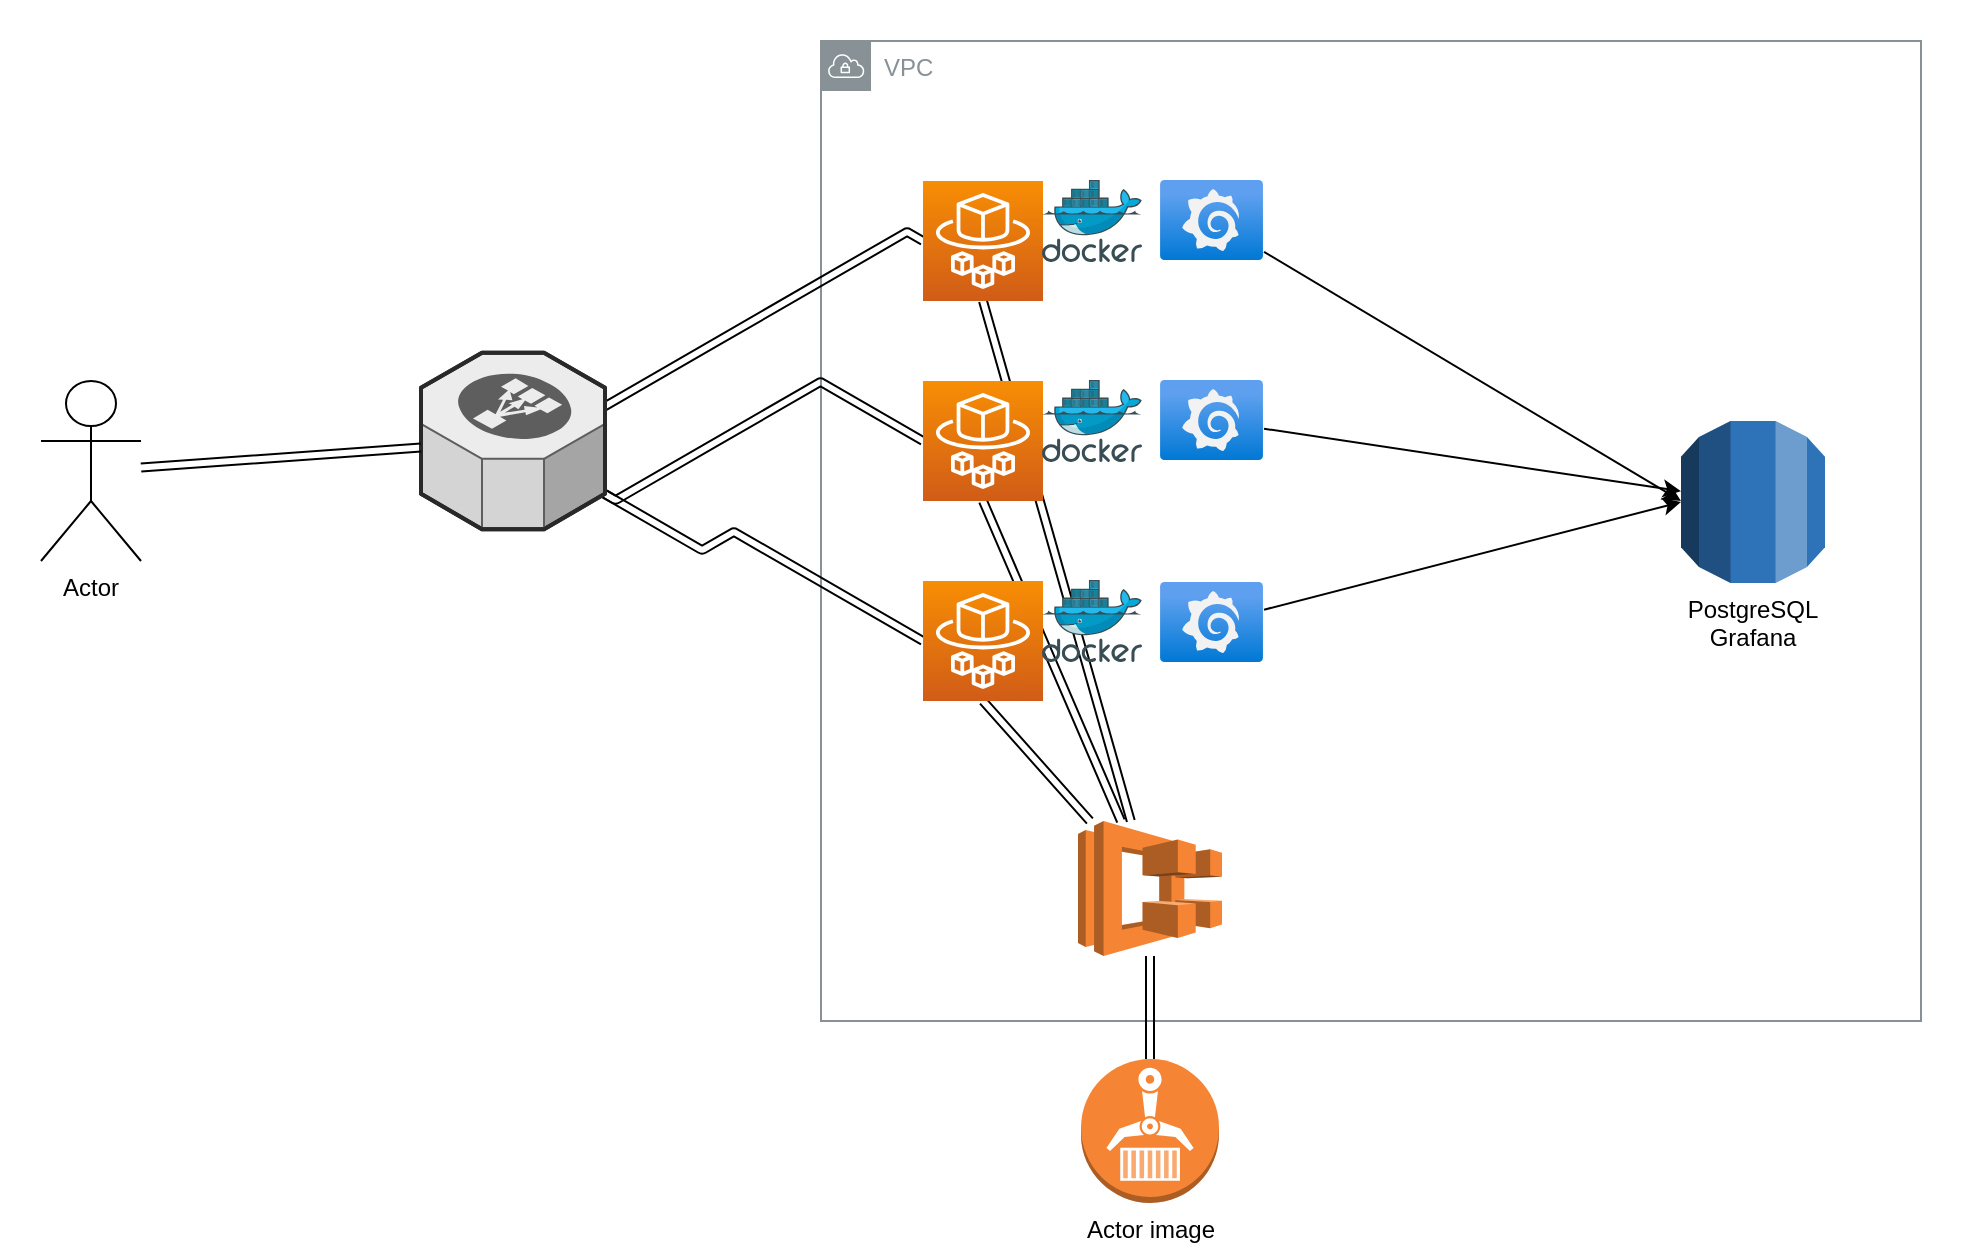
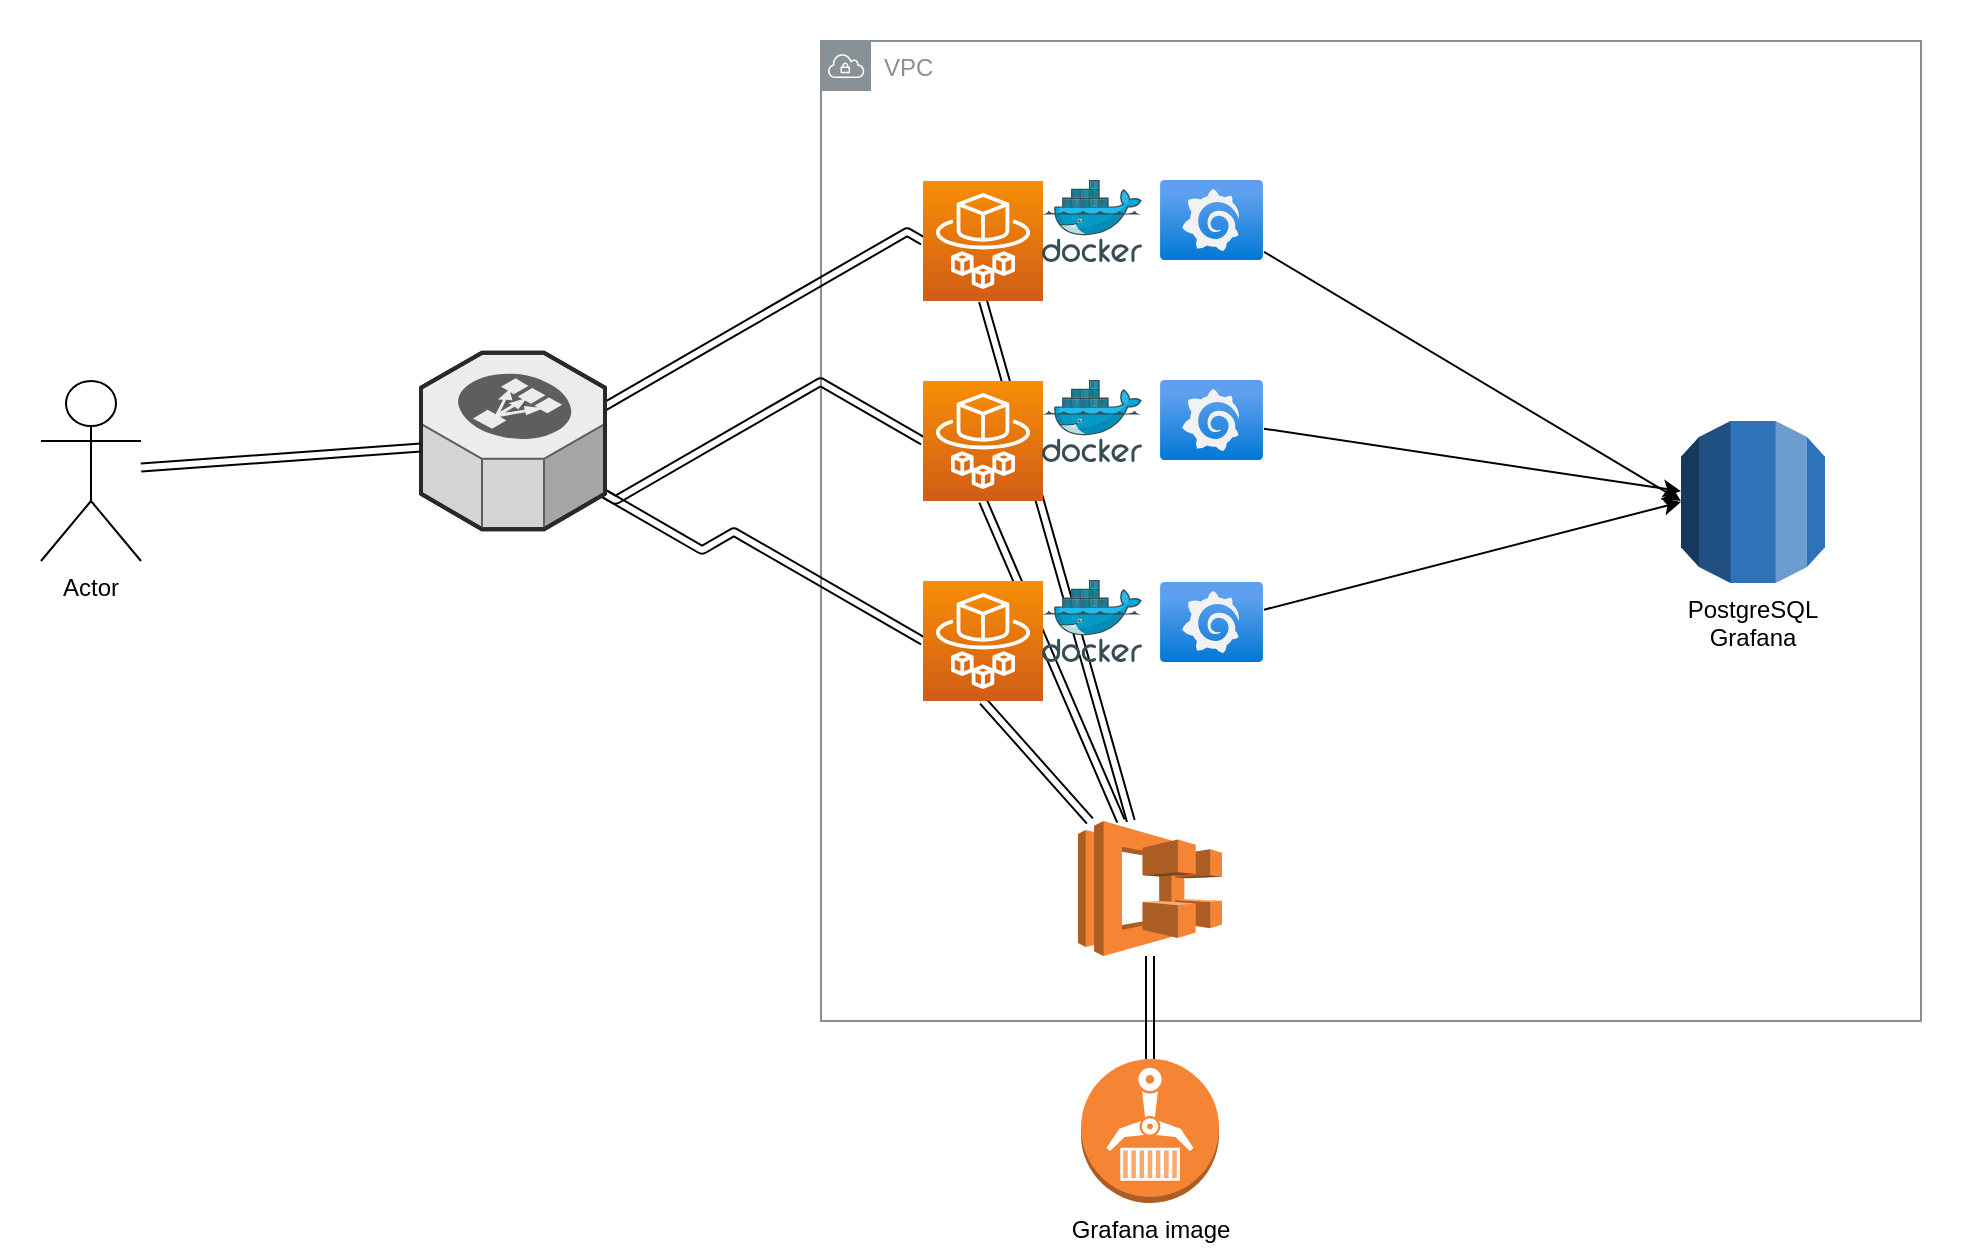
(1152, 1231) -> (1152, 1231)
